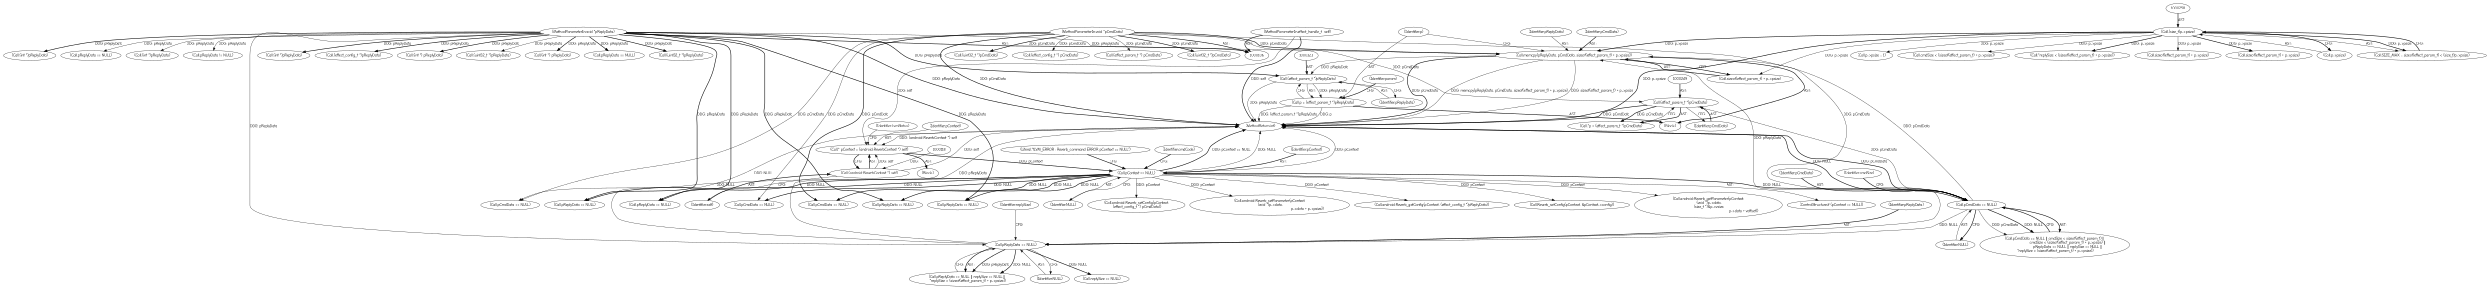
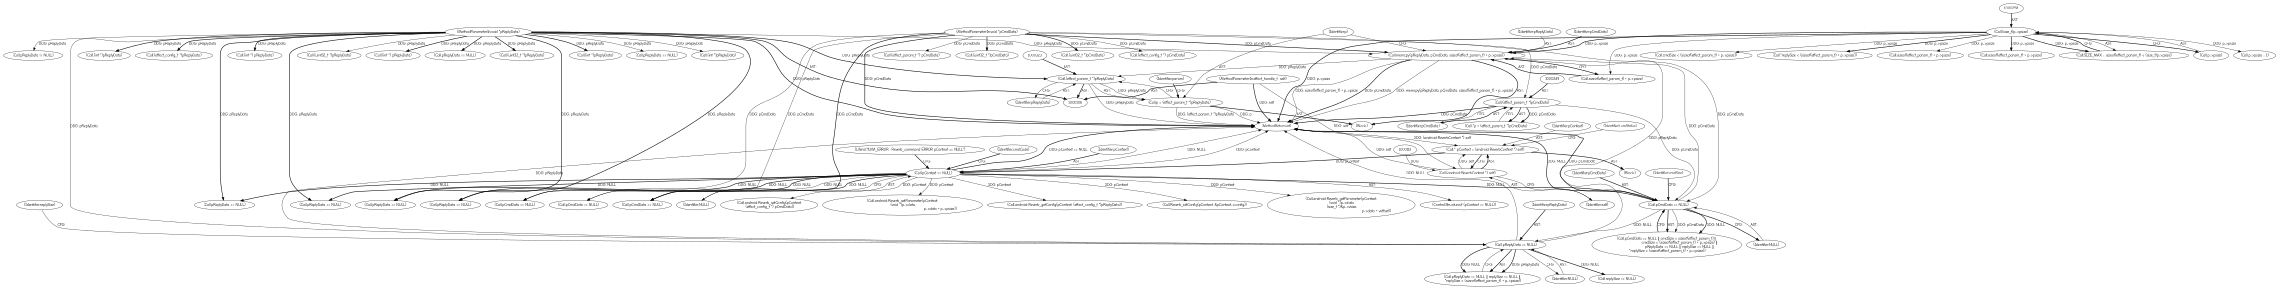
(1188, 40) -> (1081, 90)
(1057, 64) -> (1328, 128)
(772, 179) -> (1534, 191)
